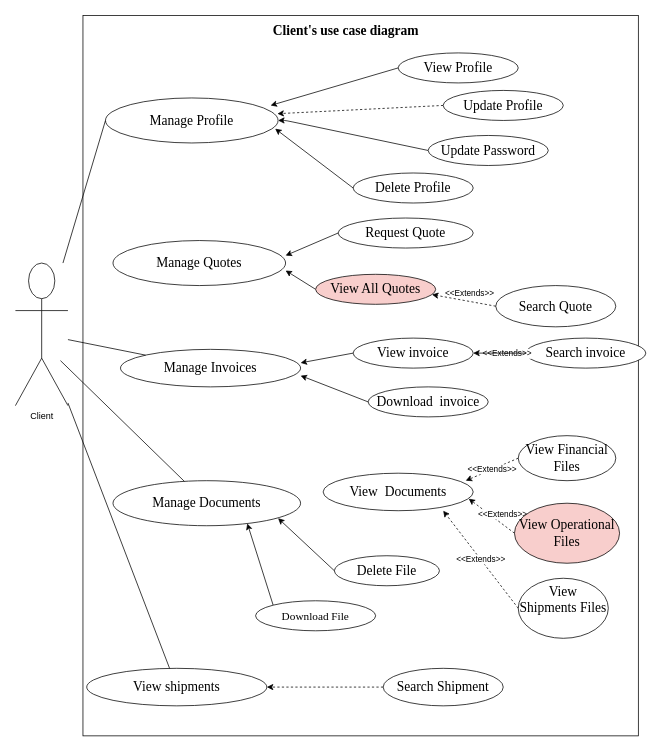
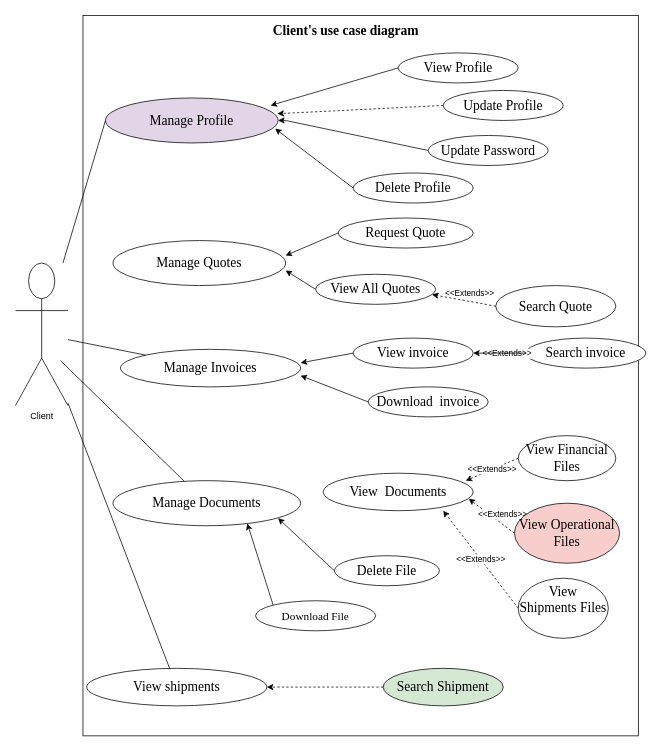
(192, 120) -> (192, 120)
(375, 289) -> (375, 289)
(443, 687) -> (443, 687)
